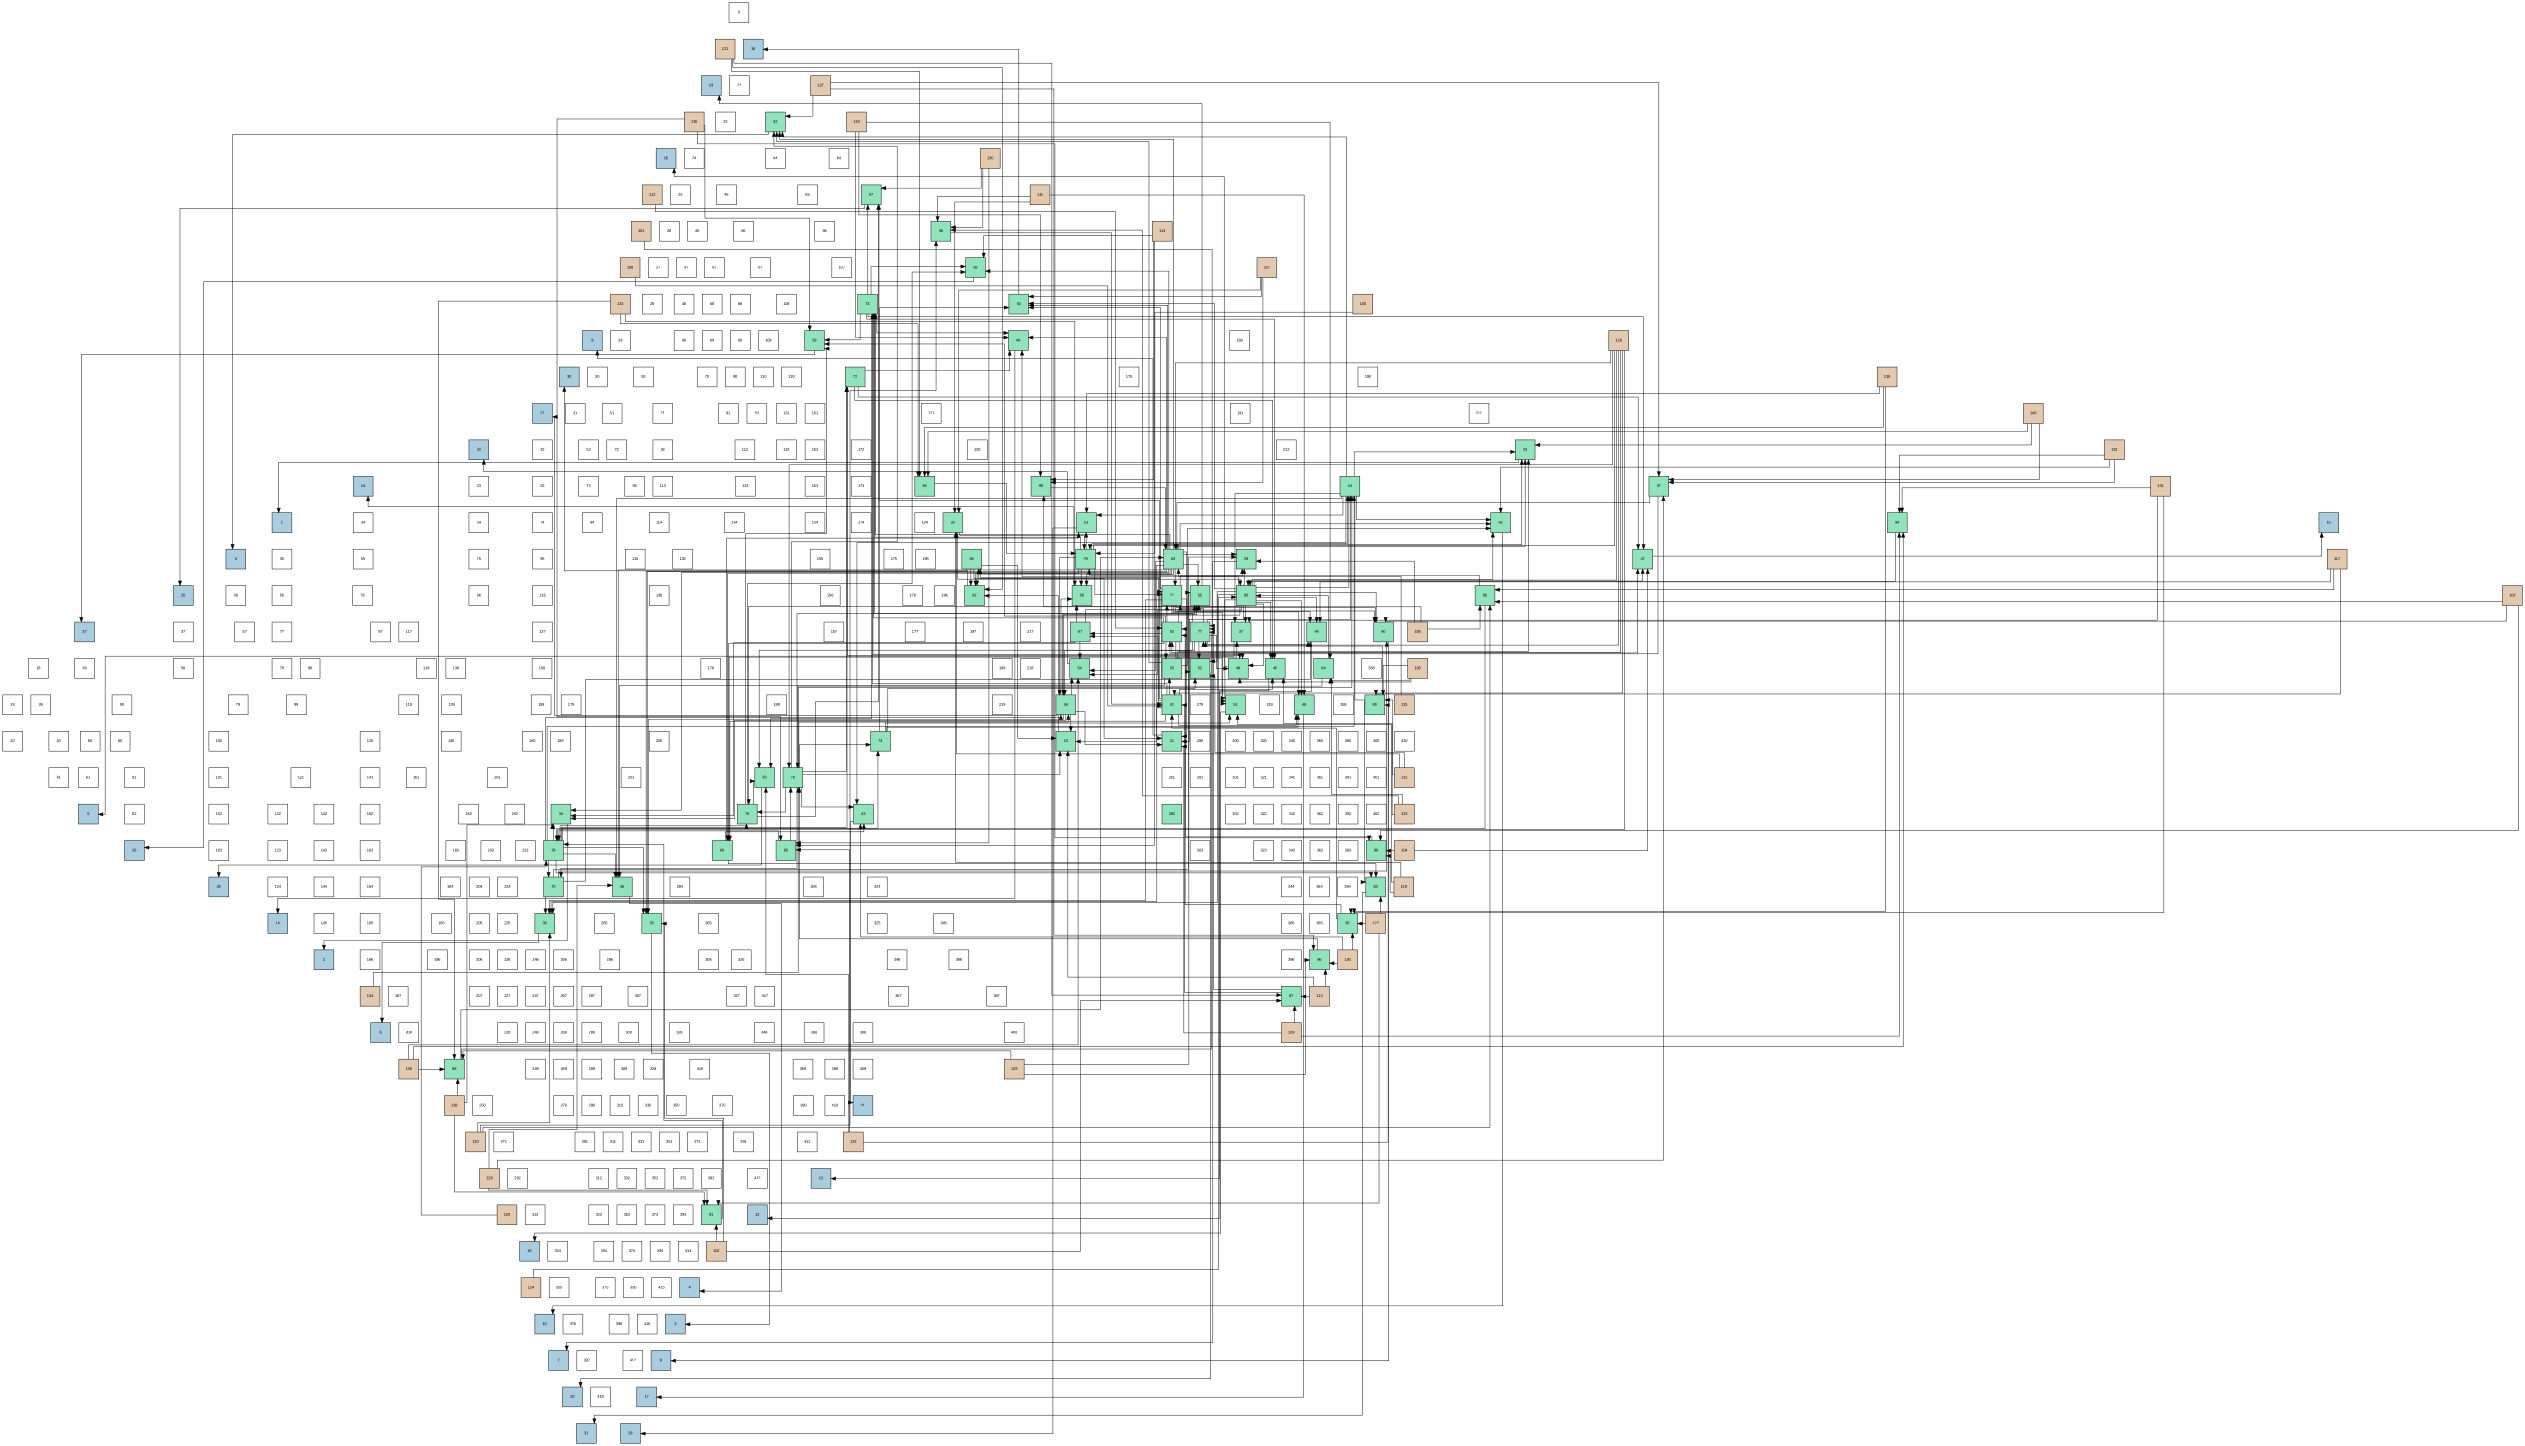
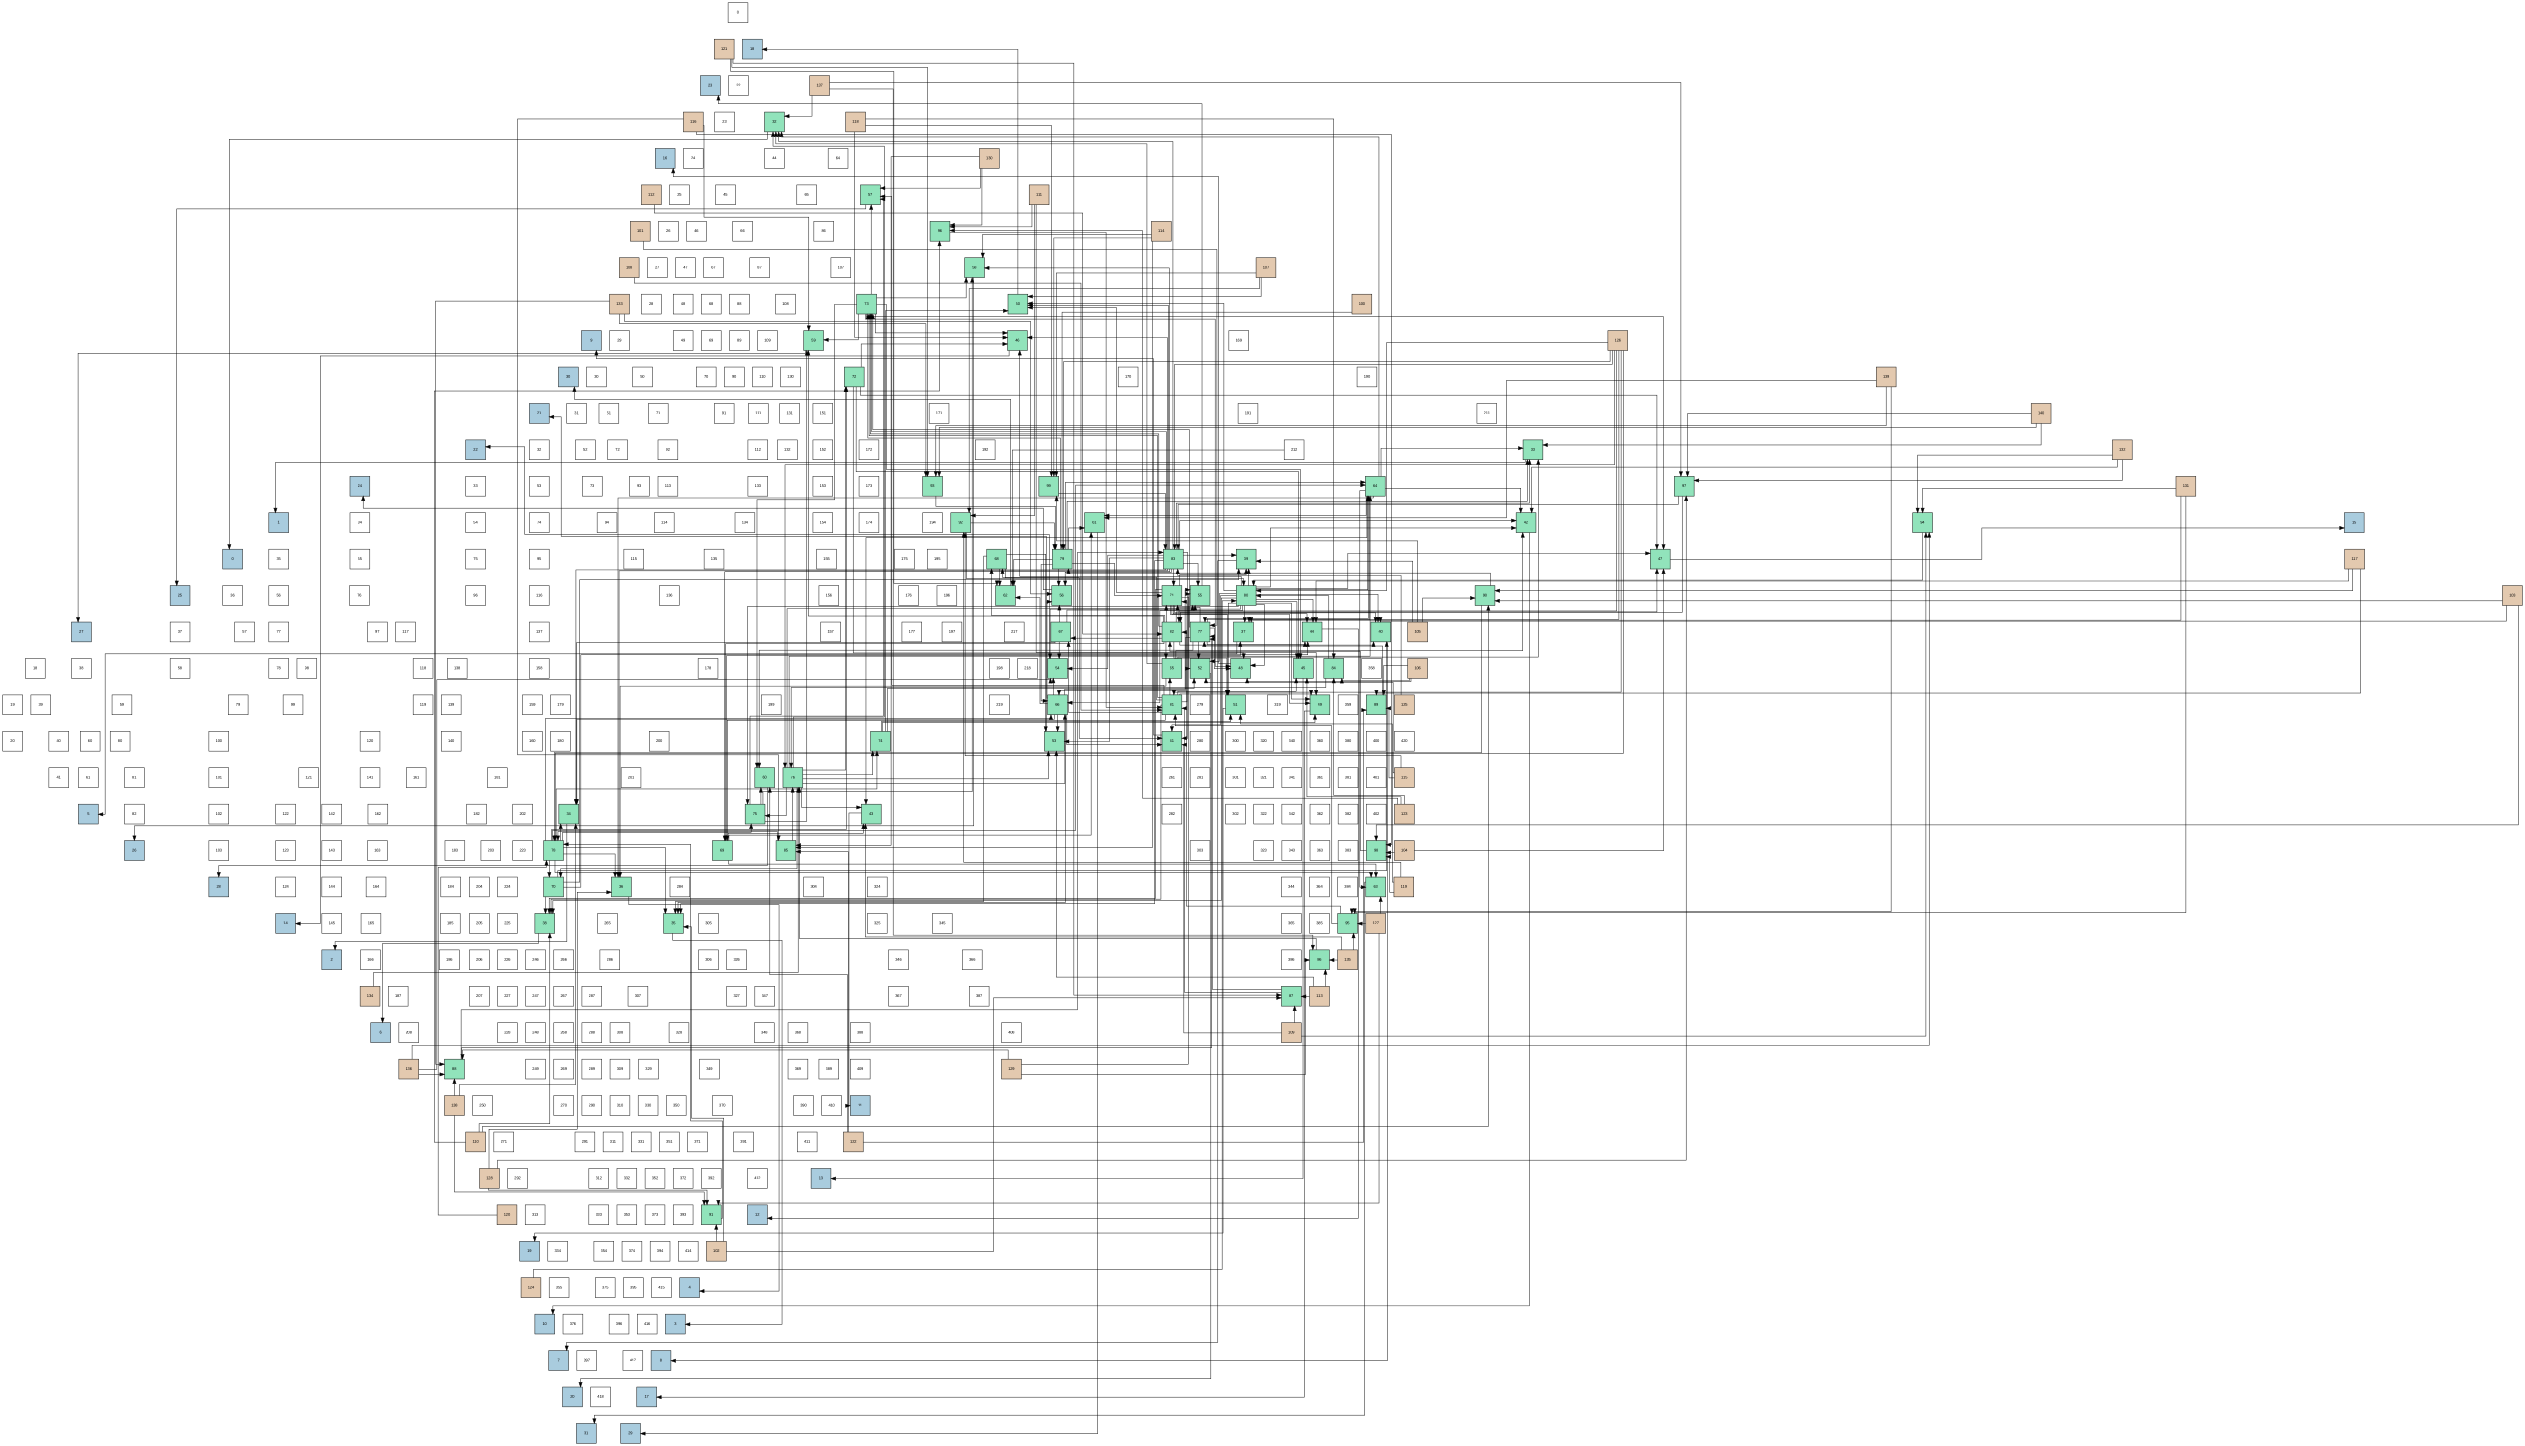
(1073, 574) -> (1093, 450)
(1172, 814) -> (1172, 814)
